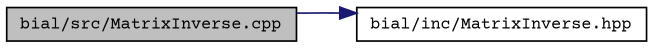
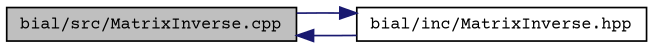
none -> (335, 36)
